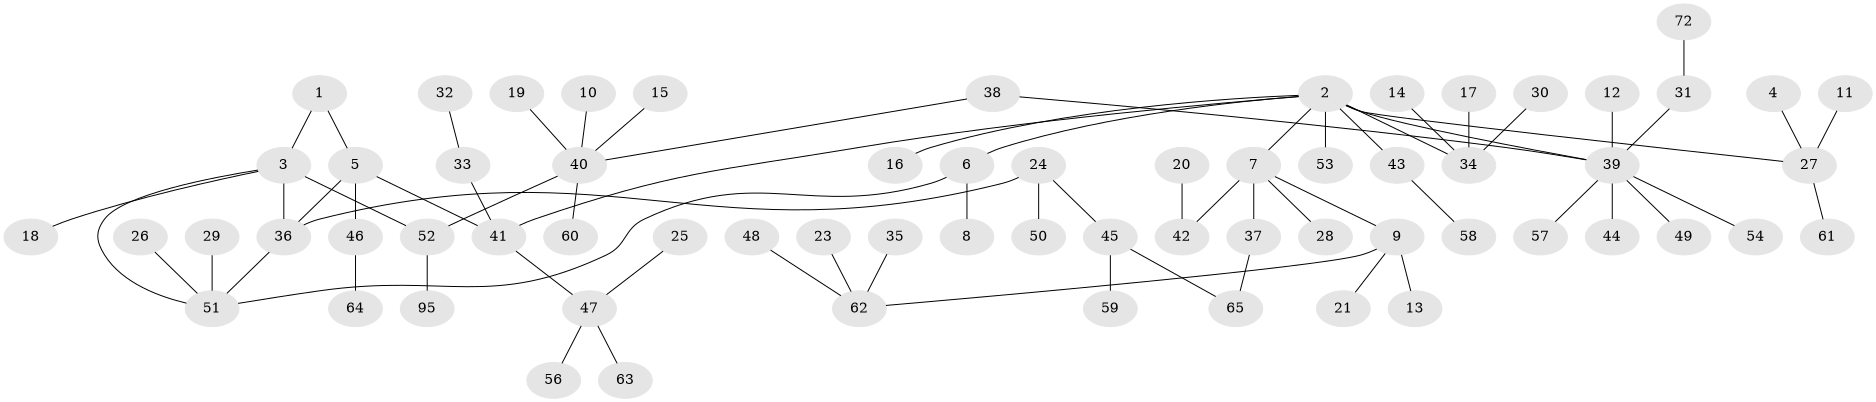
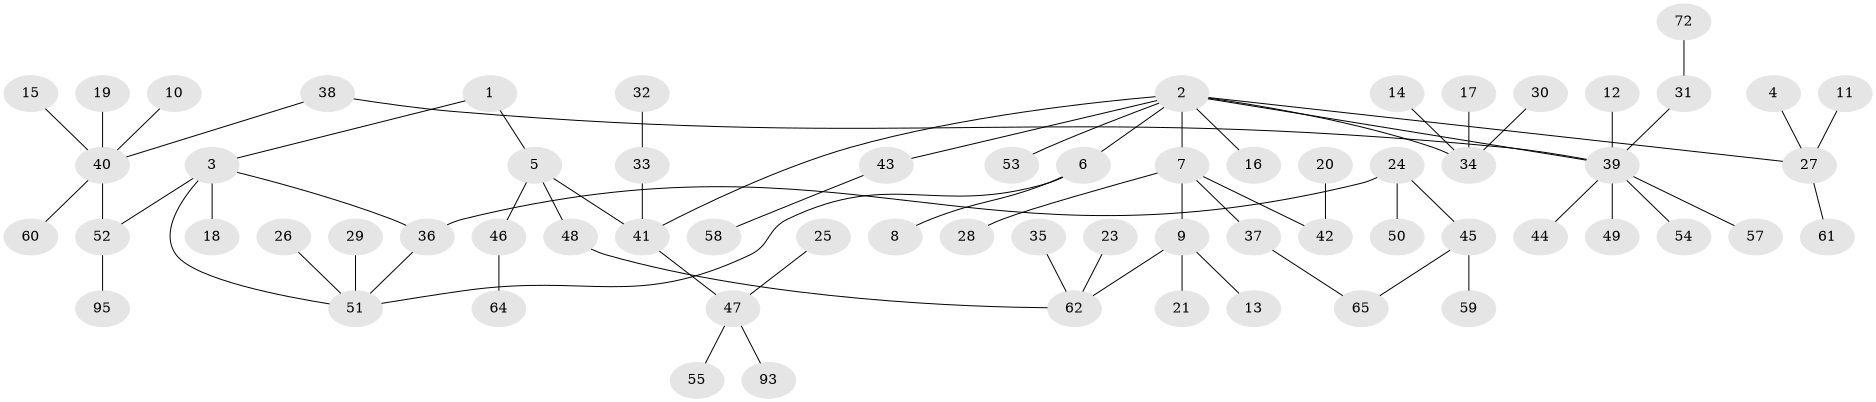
(320, 201) -> (550, 197)
(554, 380) -> (697, 380)
(625, 380) -> (769, 380)
